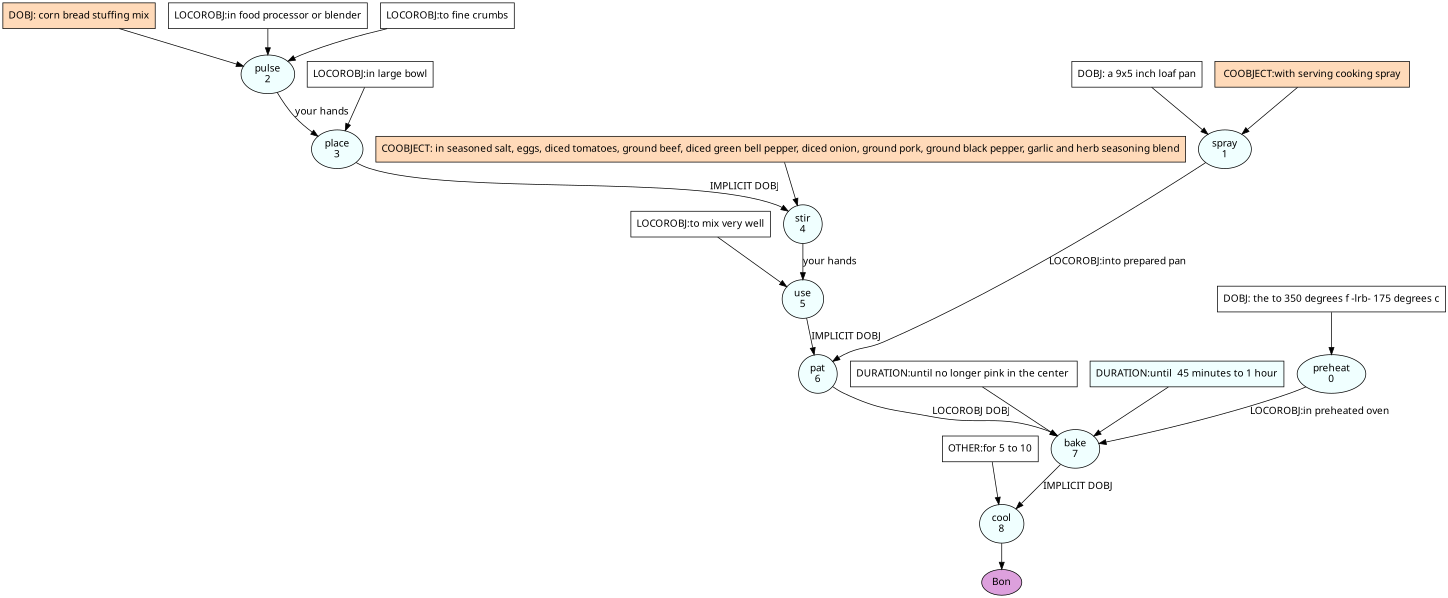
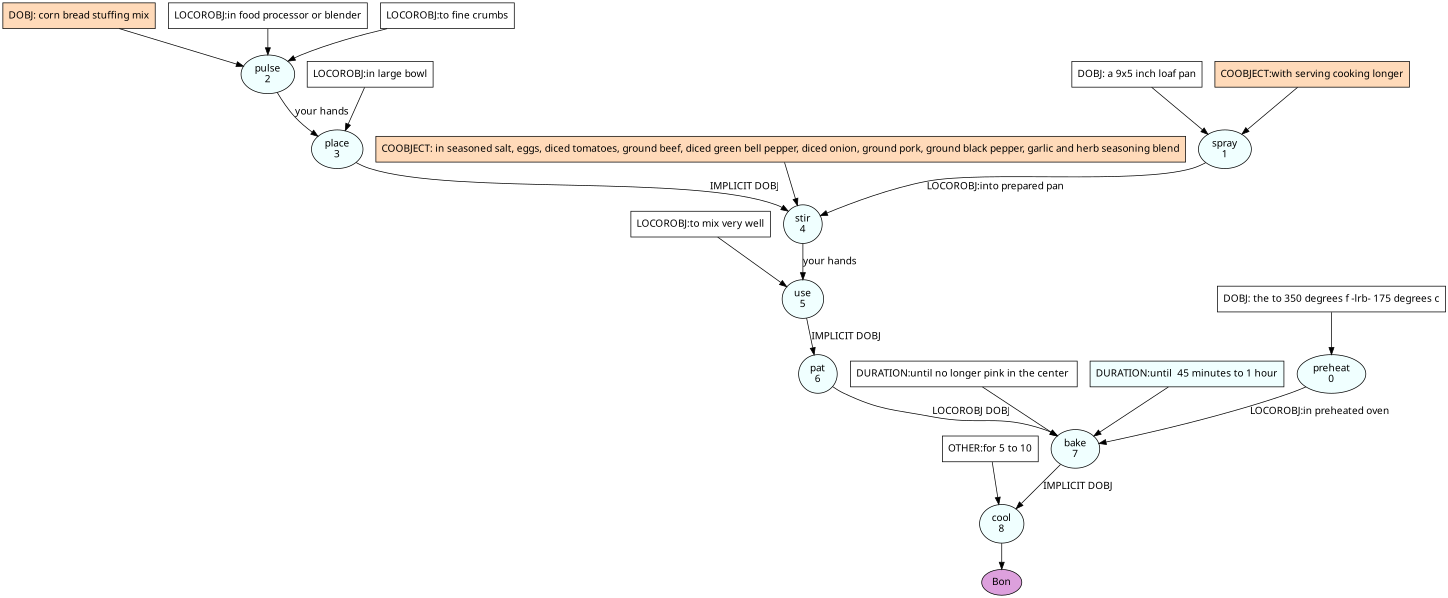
(1312, 74) -> (1312, 74)
(1027, 270) -> (1015, 177)
